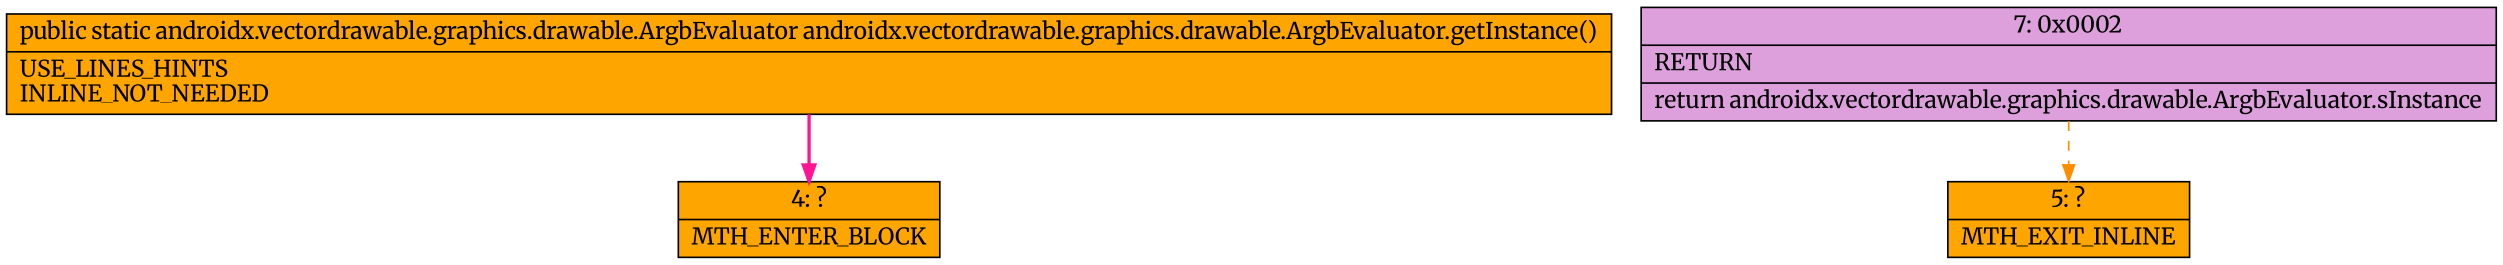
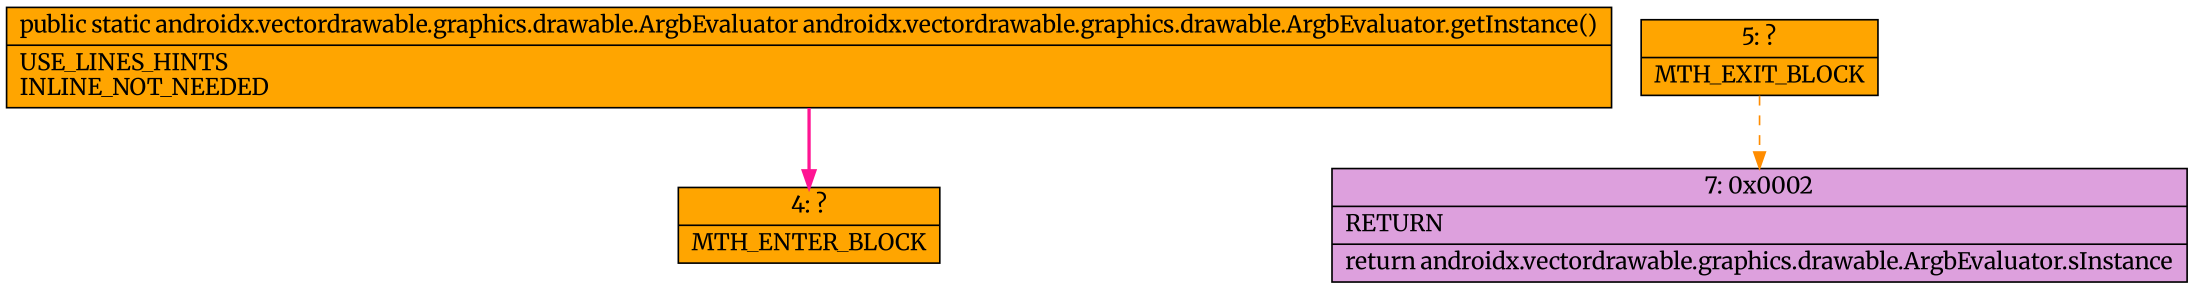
(2069, 143) -> (1760, 124)
(2069, 238) -> (1760, 76)
